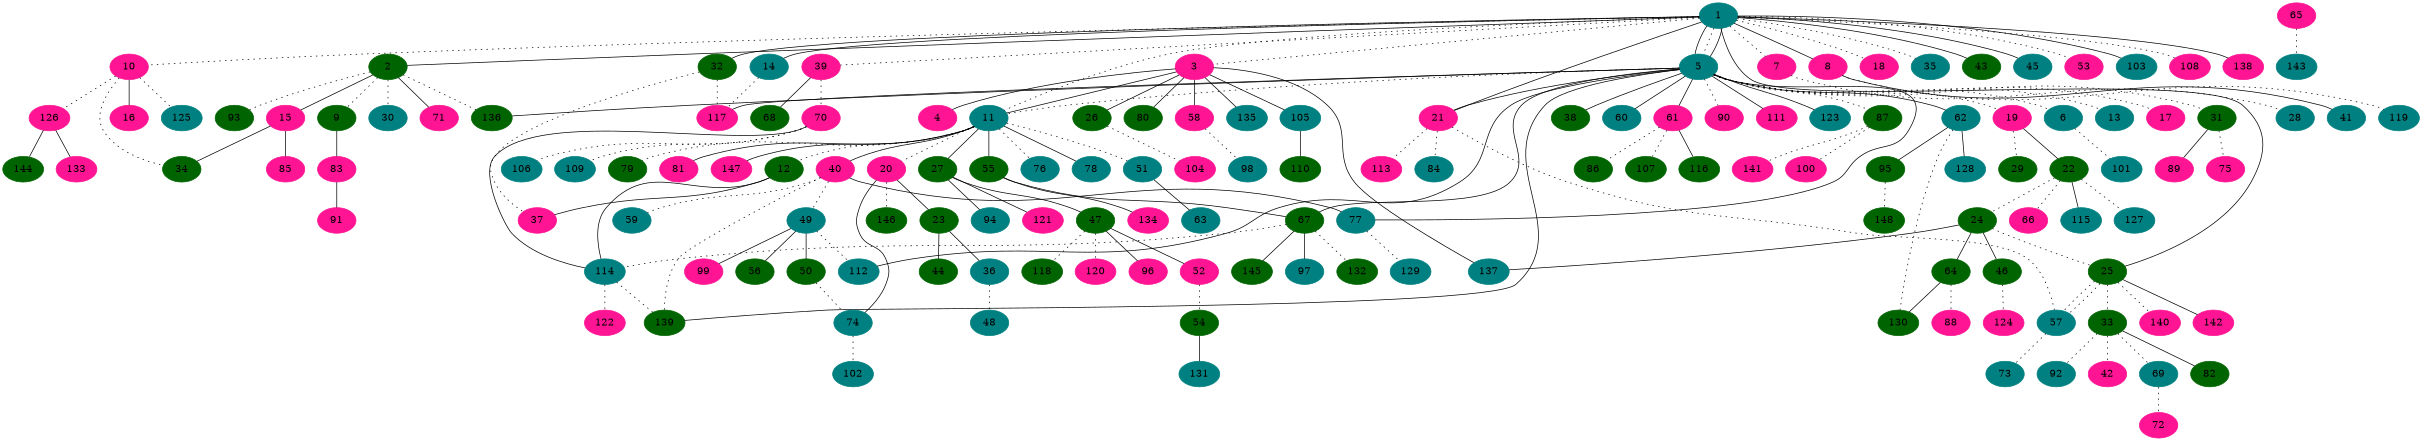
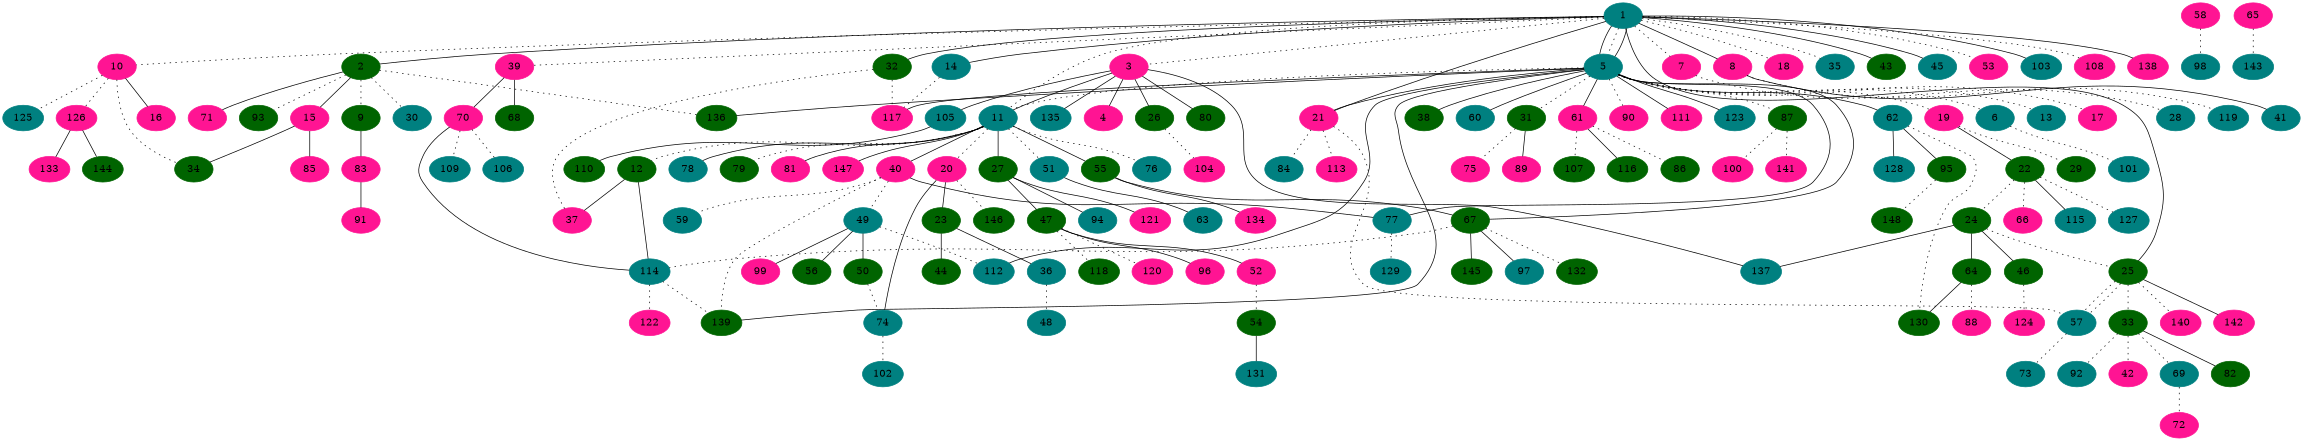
(1194, 89) -> none
(821, 93) -> (489, 92)
